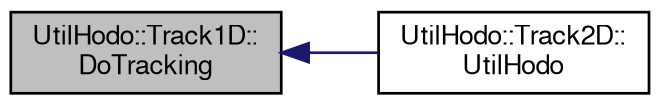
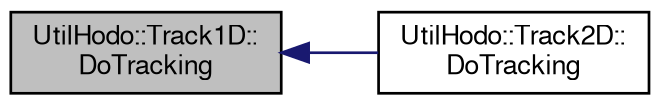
(514, 53) -> (514, 53)
